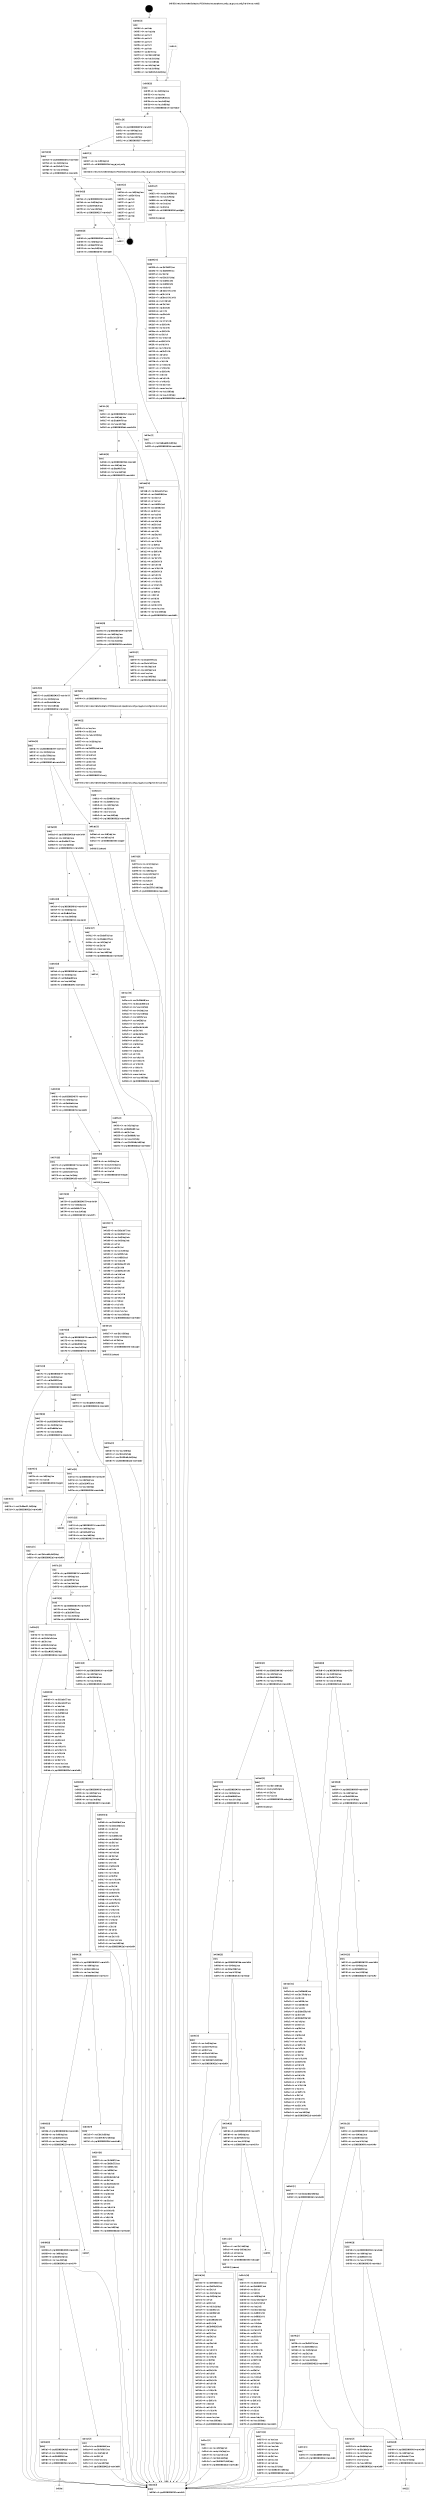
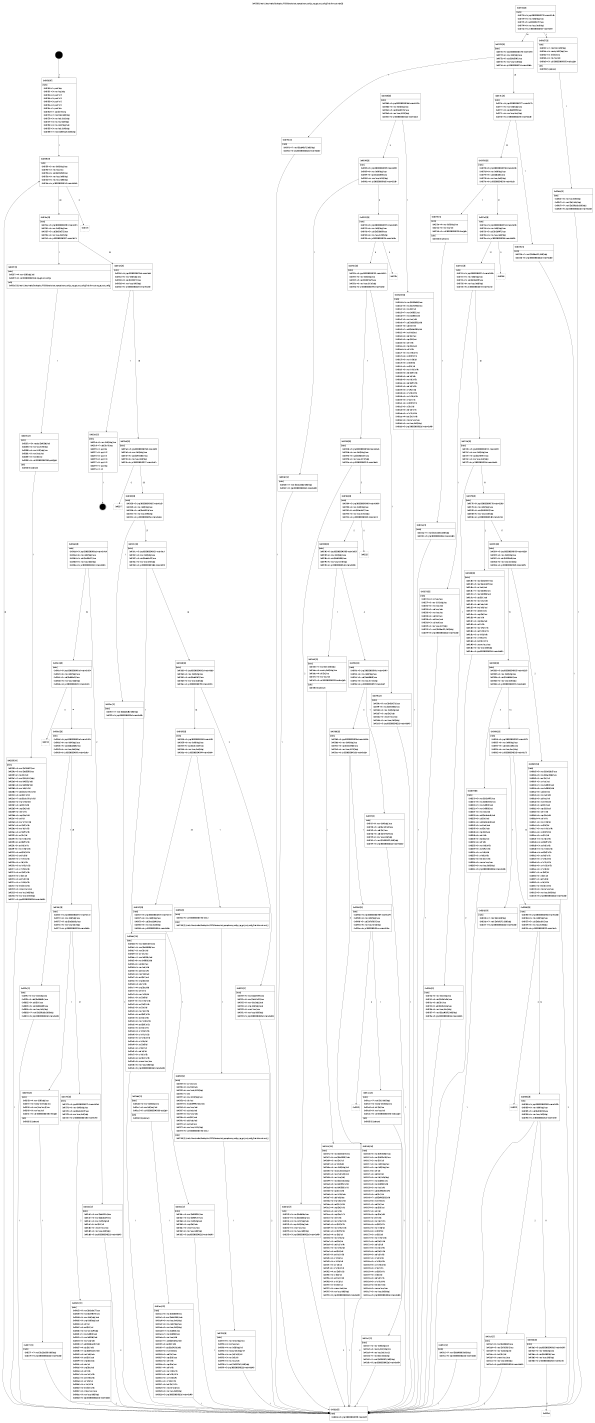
(170, 65) -> (75, 205)
none -> (393, 277)
(47, 752) -> none
(74, 1186) -> none
none -> (43, 1351)
(94, 1601) -> (457, 439)
(331, 2076) -> (349, 530)
